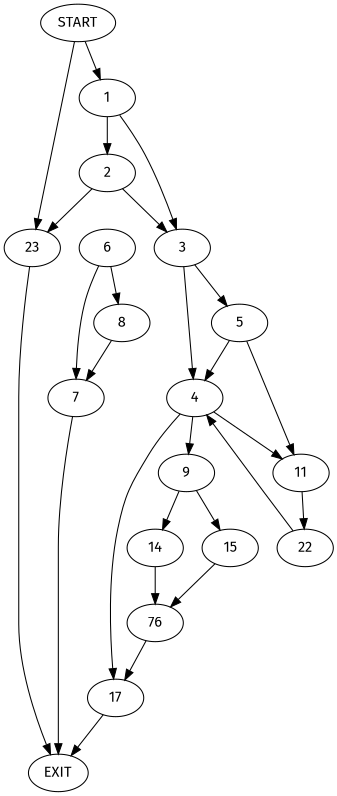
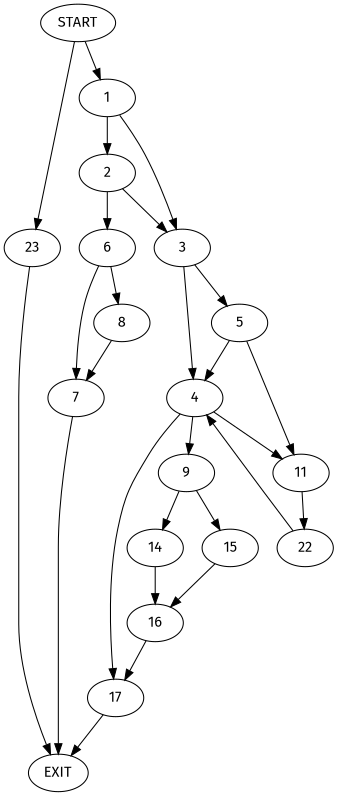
(74, 207) -> (107, 205)
(155, 623) -> (155, 623)
